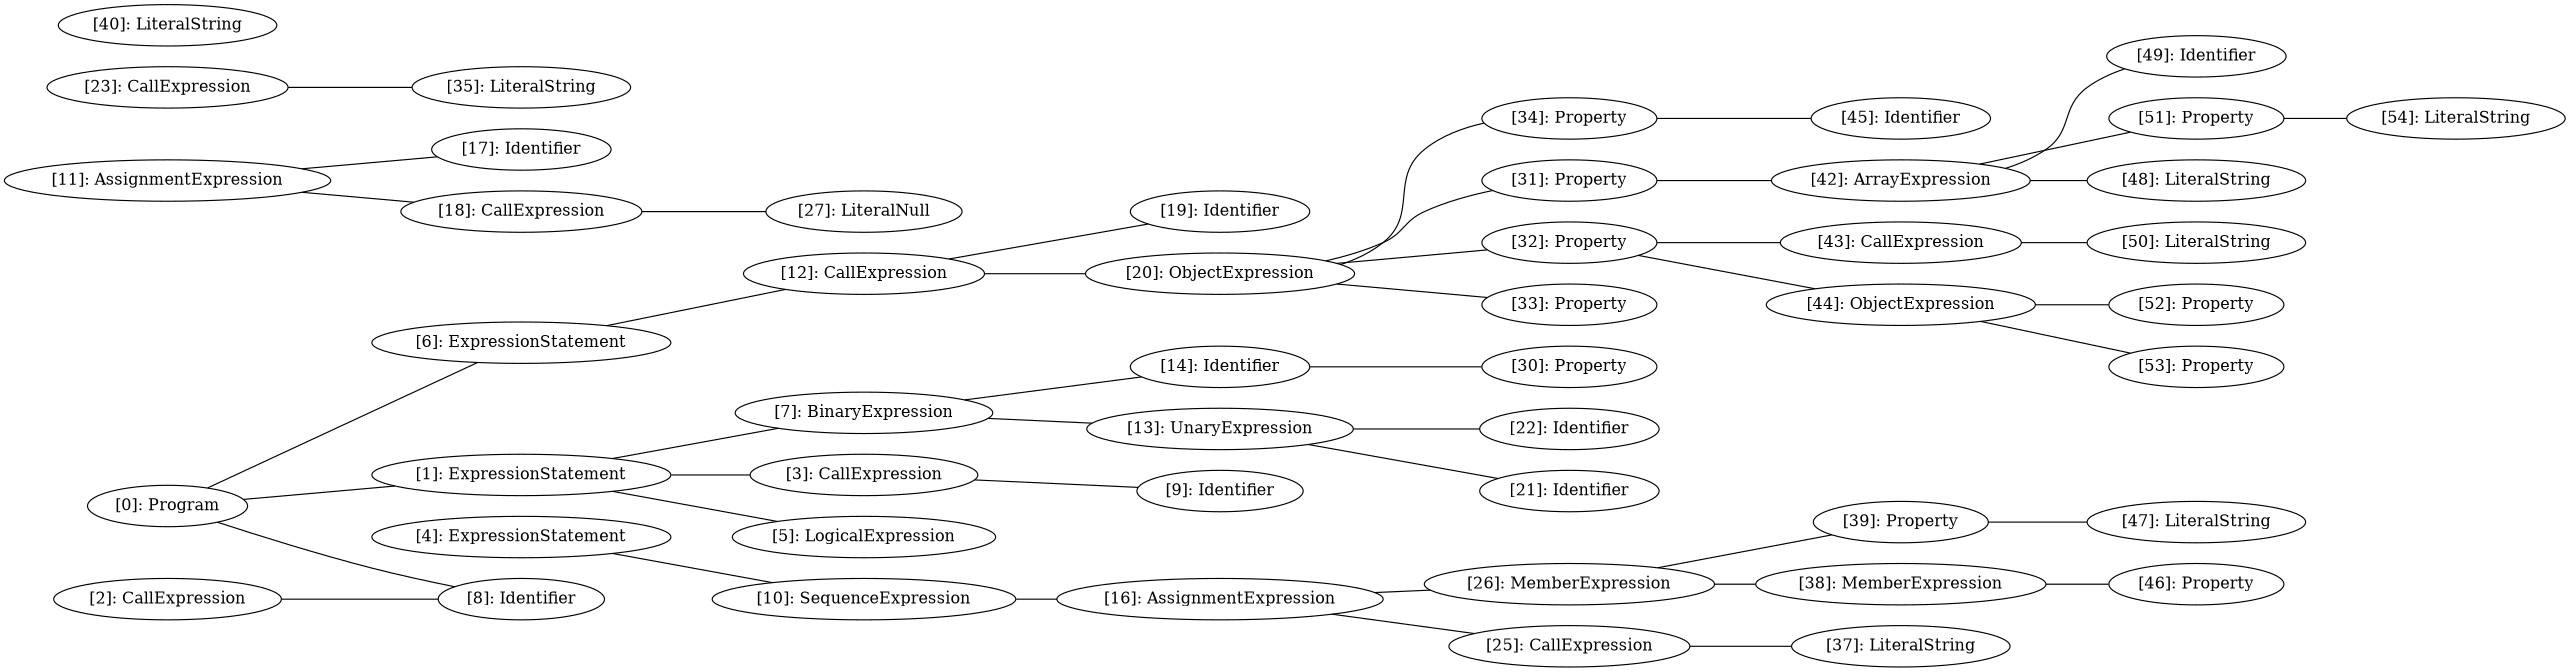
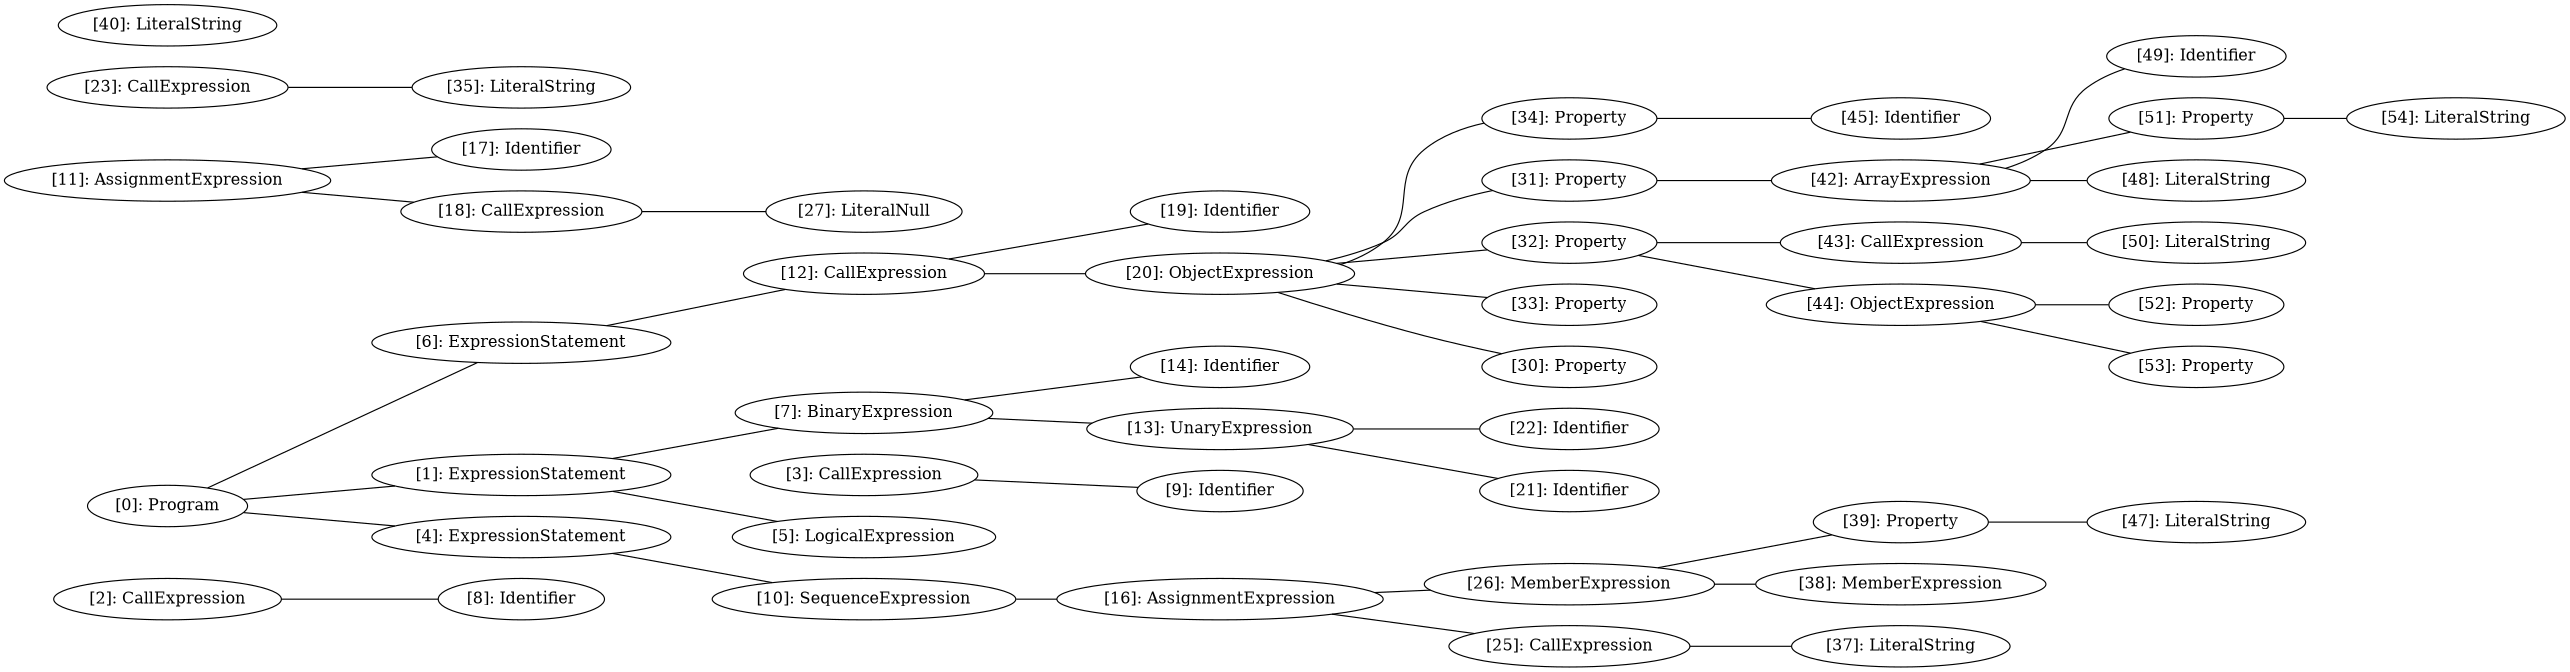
(1396, 367) -> (1389, 326)
(711, 475) -> none
(335, 558) -> (319, 519)
(2196, 584) -> none
